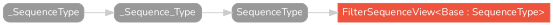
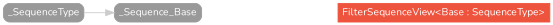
(158, 13) -> (158, 13)
(270, 13) -> none
